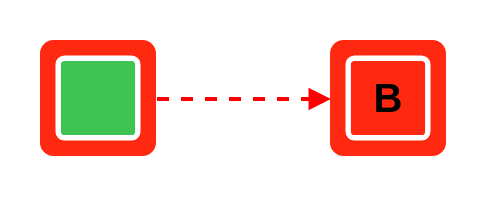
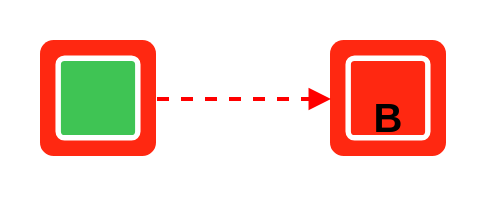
(389, 97) -> (389, 117)
